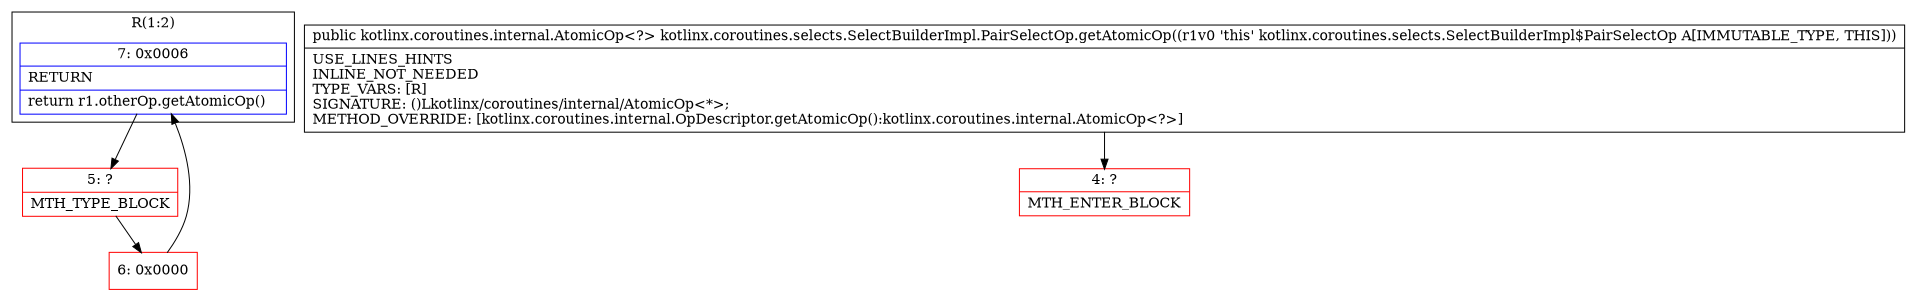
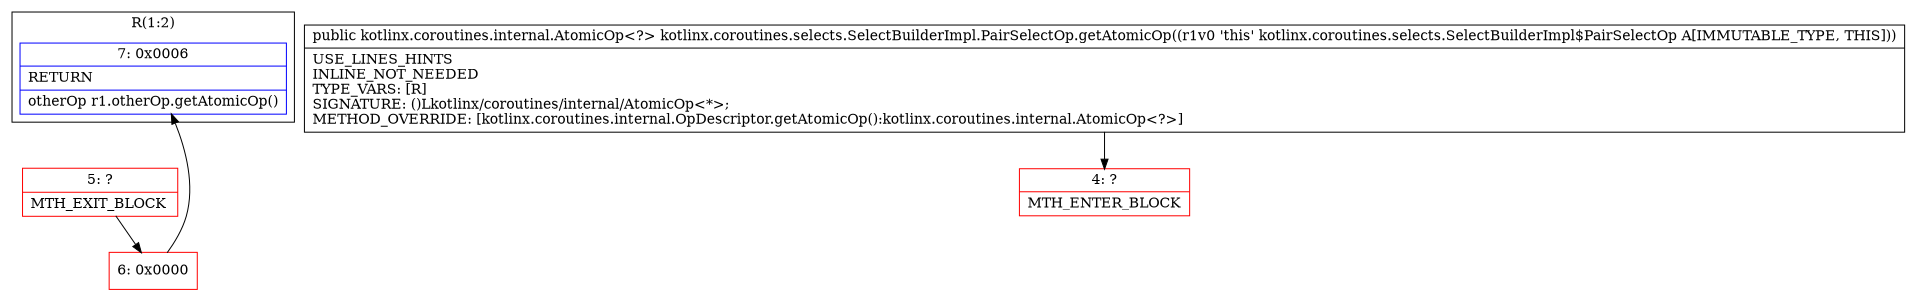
(147, 102) -> (153, 102)
(126, 136) -> none
(100, 204) -> (99, 204)
